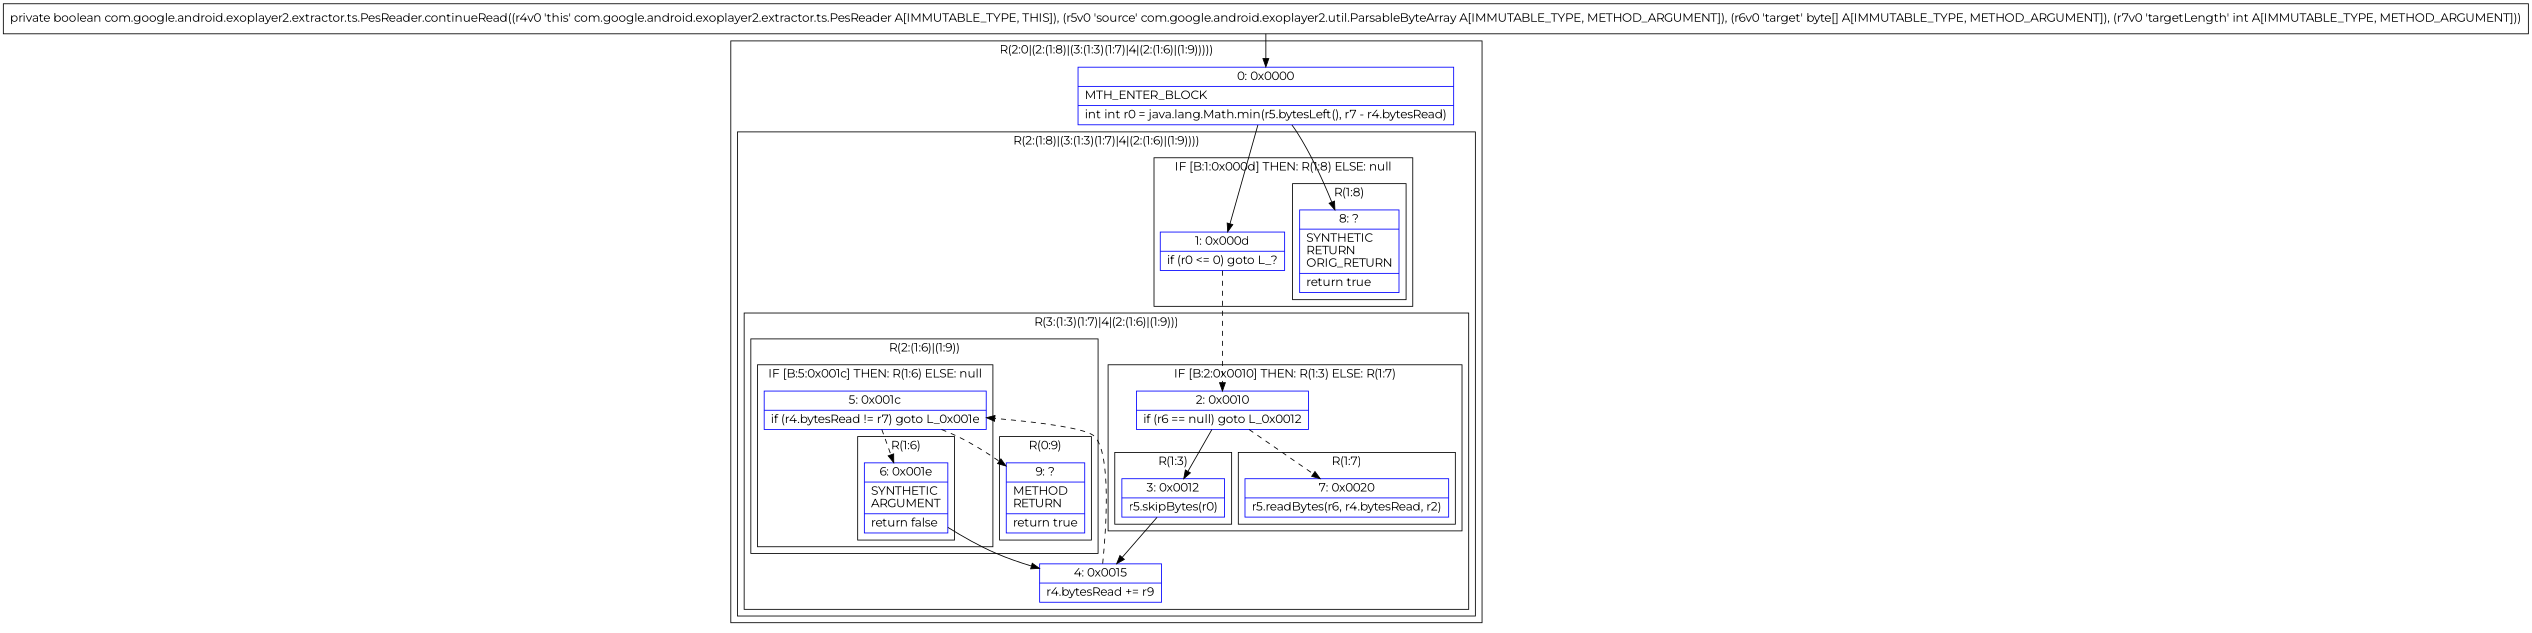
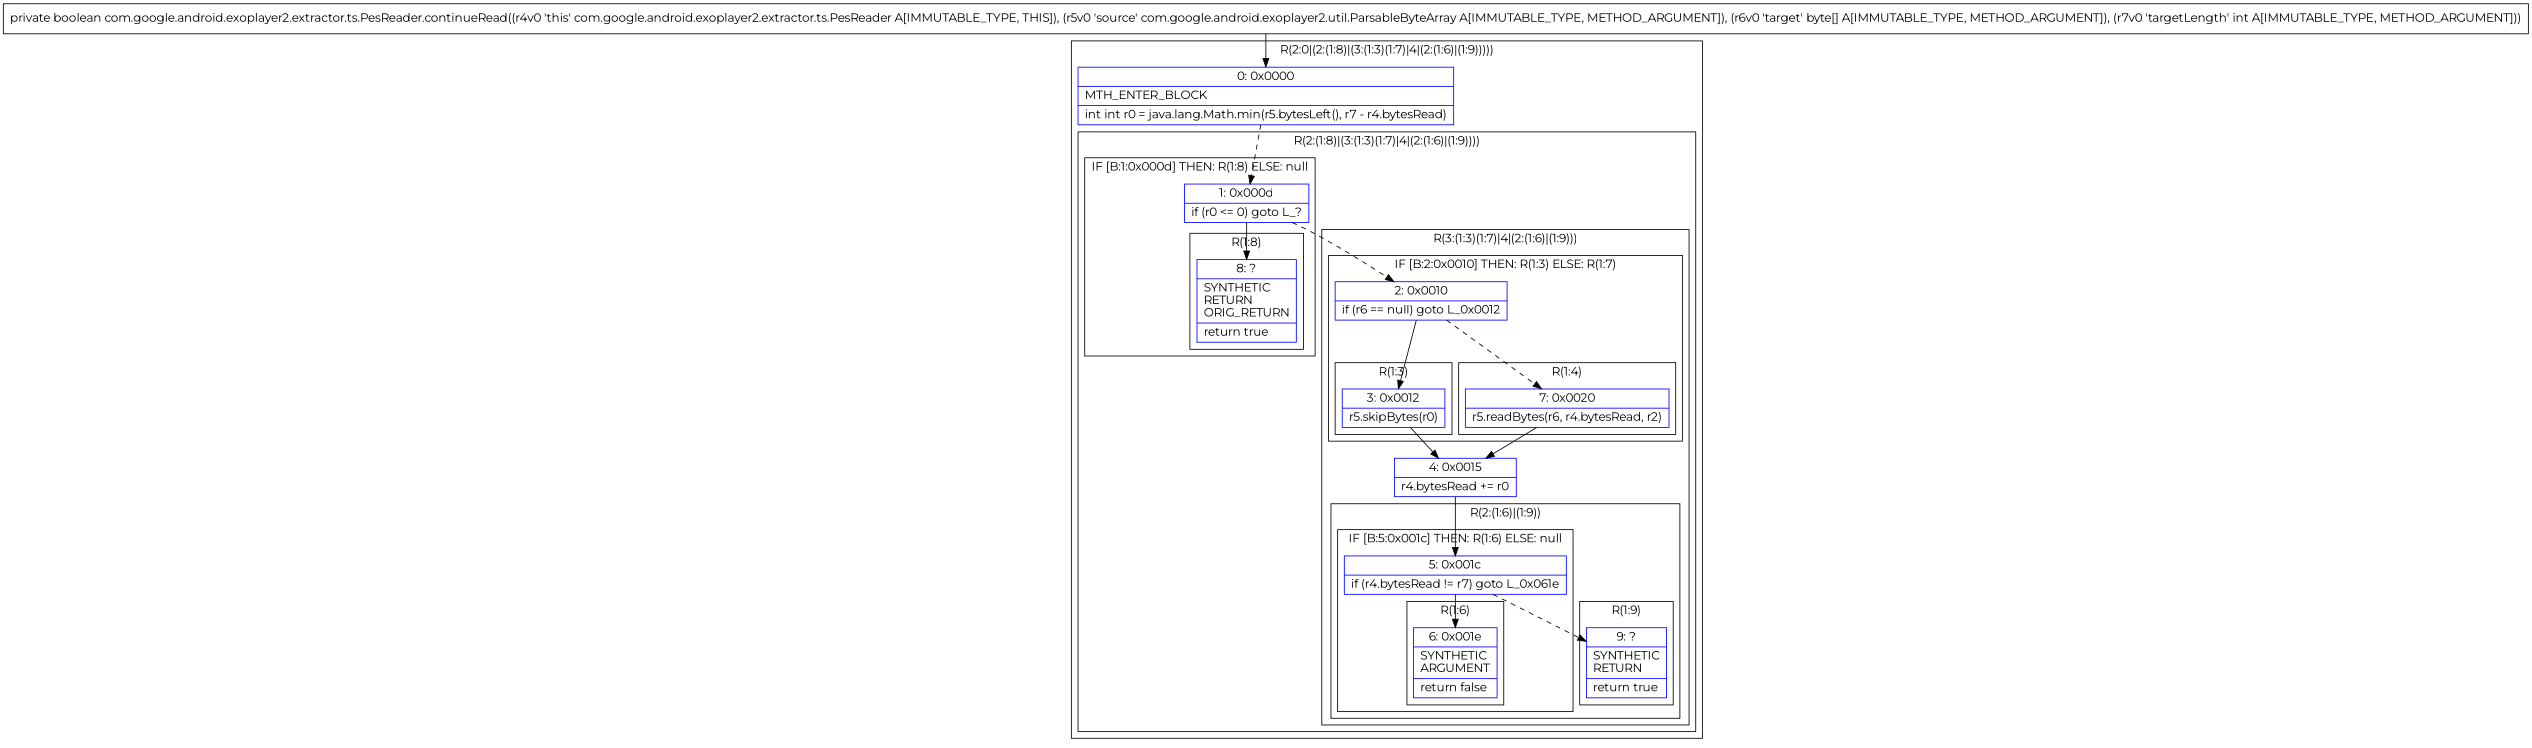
(1315, 164) -> (1247, 239)
(1244, 174) -> (1256, 150)
(875, 419) -> (1455, 584)
(1081, 430) -> (1455, 522)
(886, 442) -> (1455, 607)
(1045, 446) -> (1626, 611)
(1347, 462) -> (1567, 372)
(1040, 491) -> (1626, 656)
(972, 541) -> (1505, 447)
(1101, 592) -> (1455, 487)
